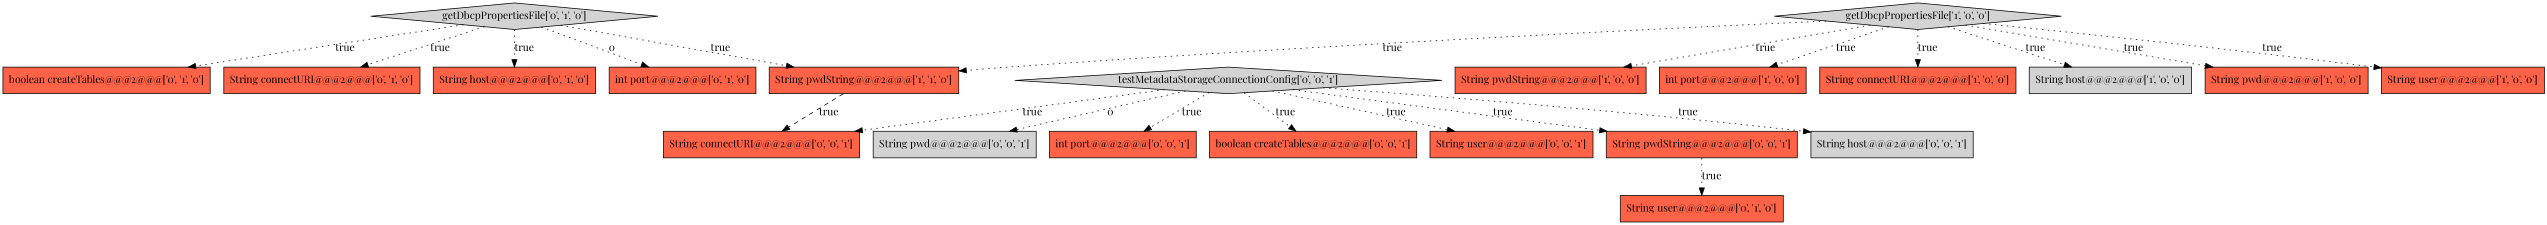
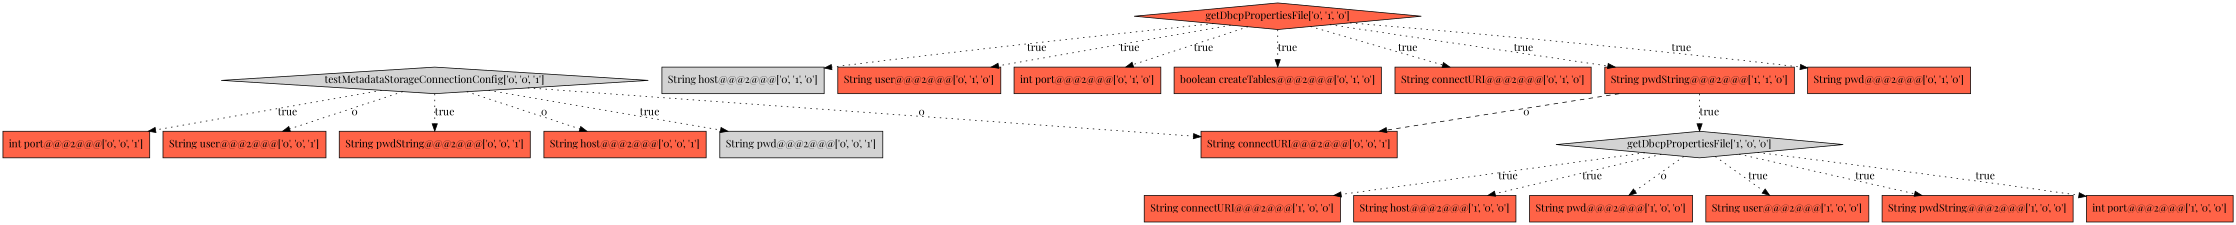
(514, 16) -> (1278, 16)
(1396, 43) -> (1700, 109)
(612, 48) -> (1204, 48)
(2134, 48) -> (1664, 177)
(514, 80) -> (743, 80)
none -> (1889, 80)
(2110, 80) -> (1435, 209)
(829, 112) -> (1527, 112)
(1032, 112) -> (922, 112)
(1111, 112) -> (650, 112)
(1396, 112) -> (355, 112)
(1688, 112) -> (544, 112)
(1313, 145) -> none
(1892, 145) -> (625, 145)
(1702, 173) -> (1115, 45)
